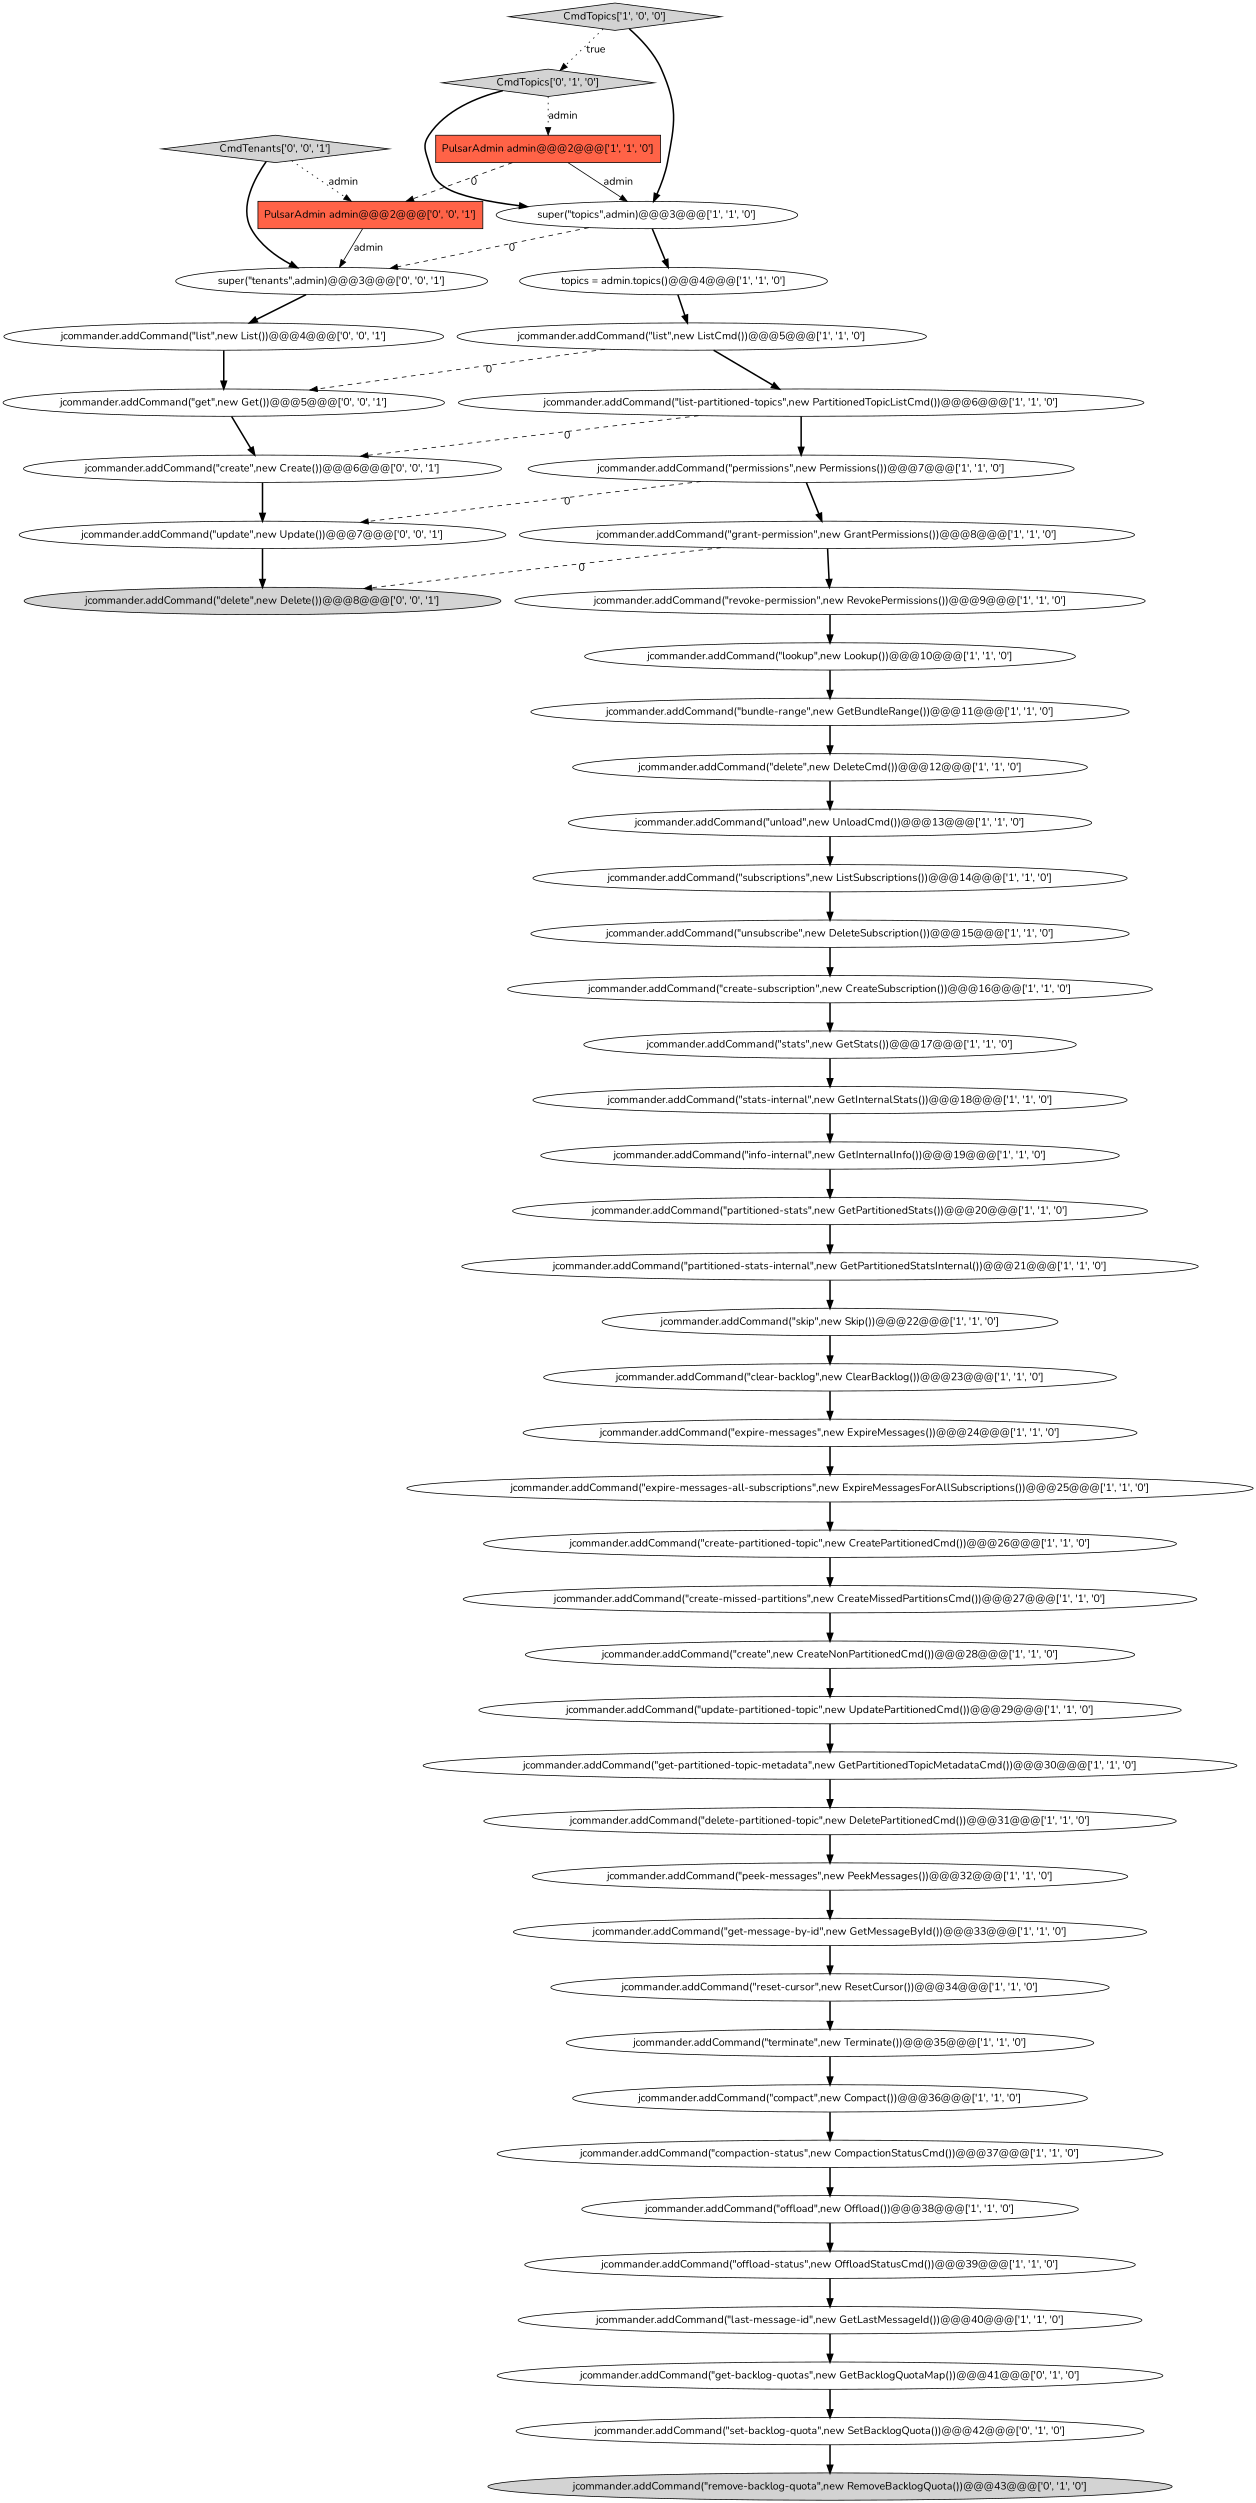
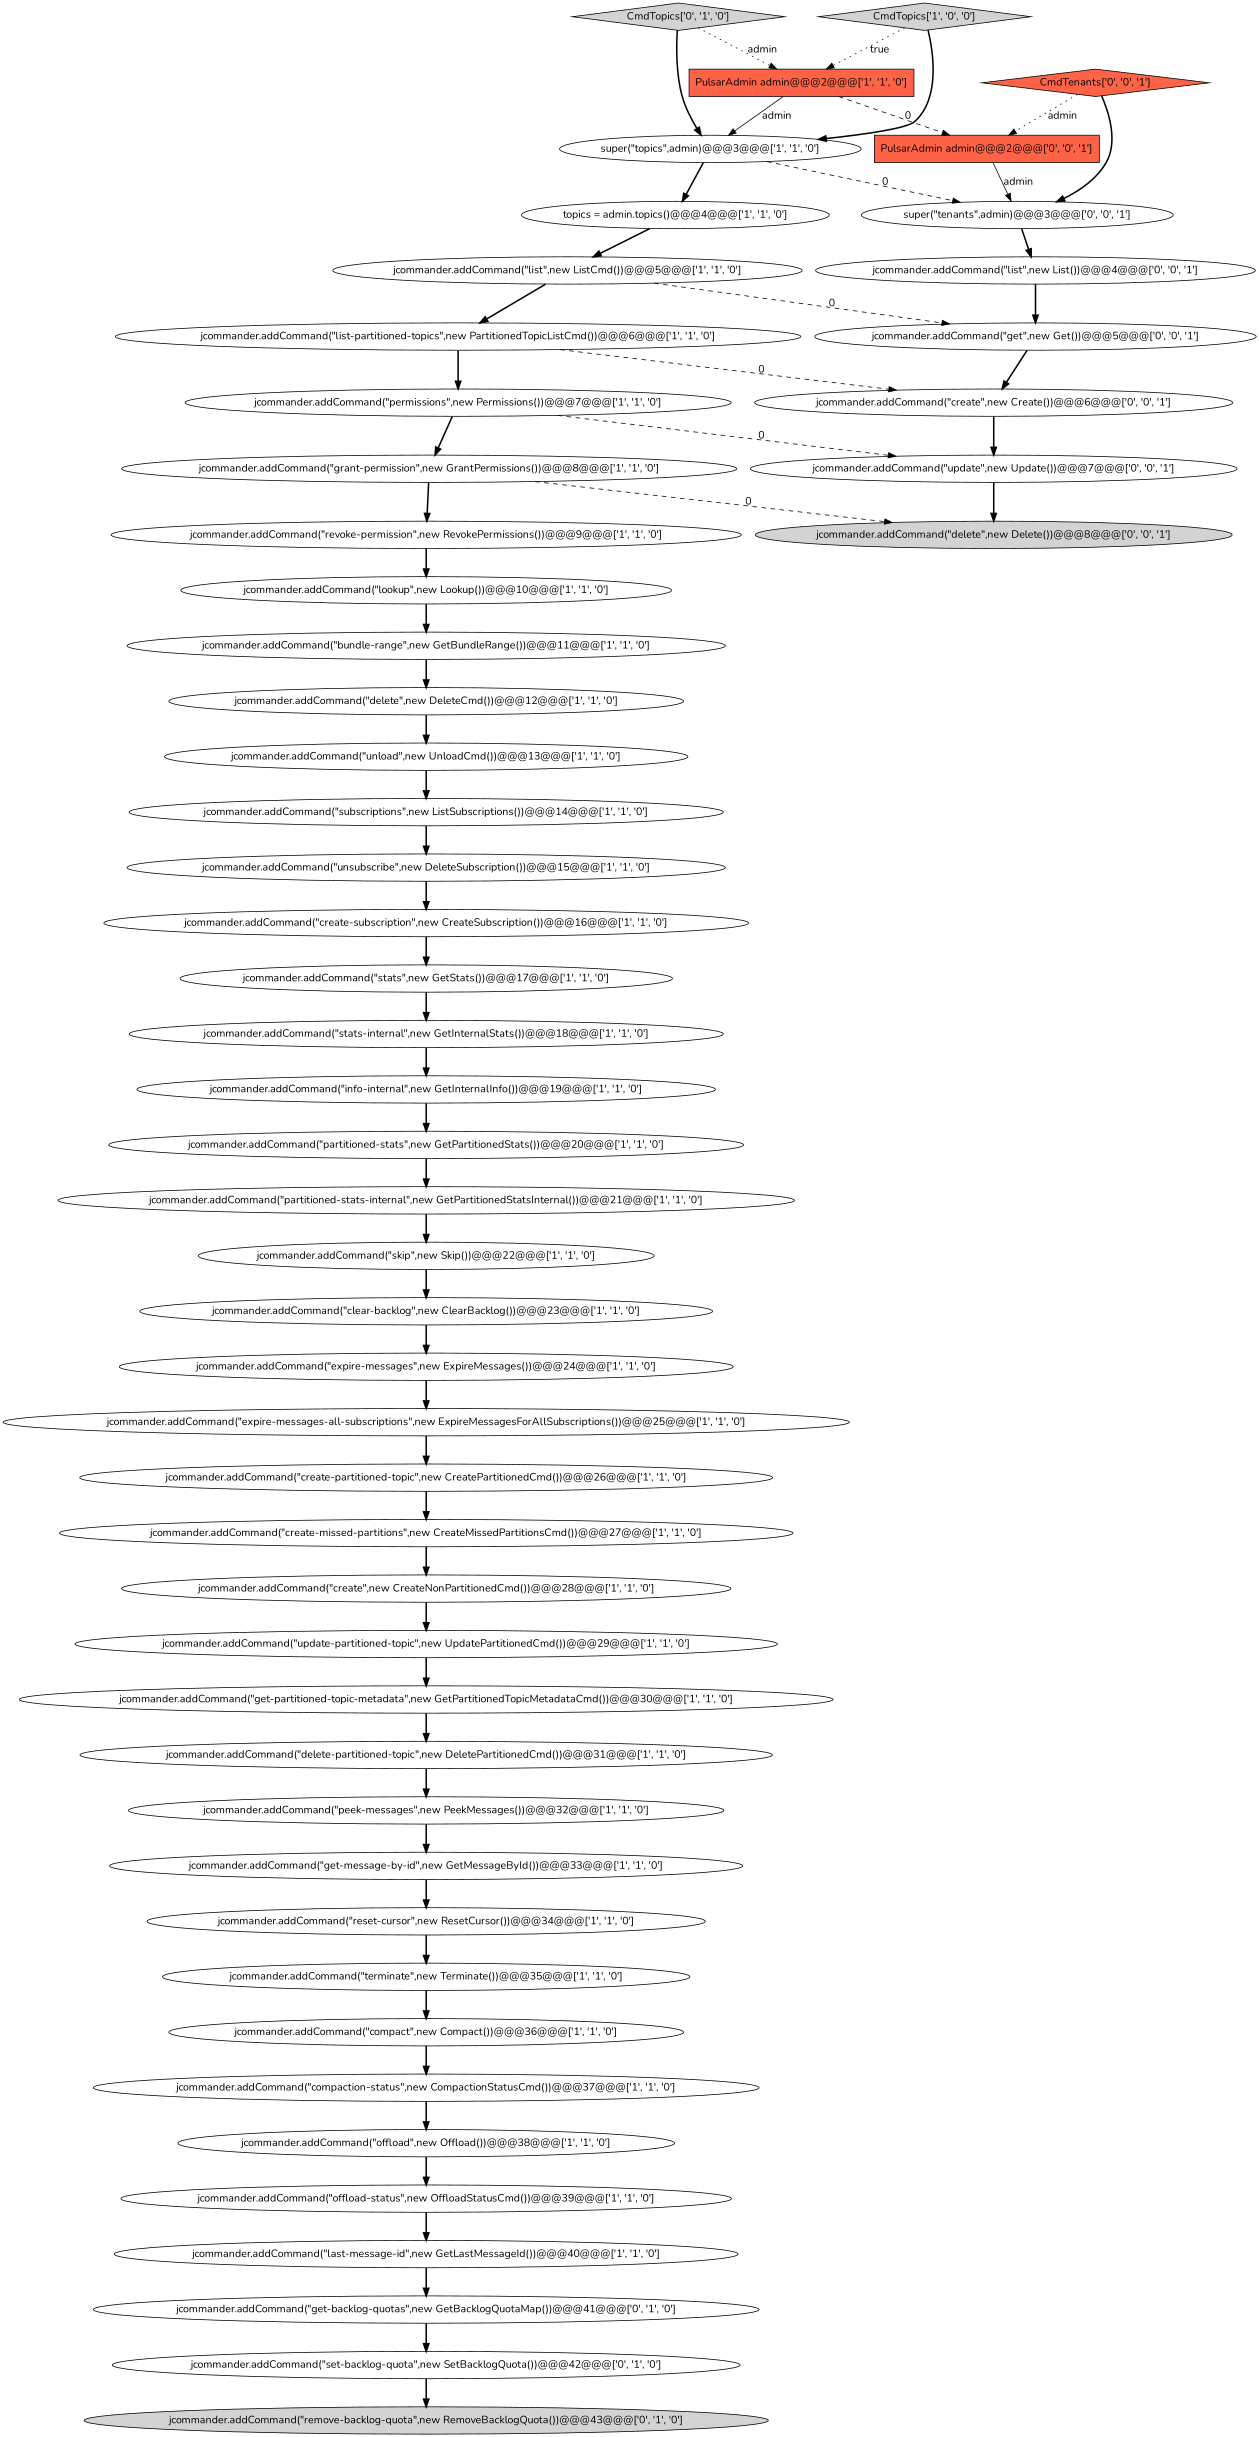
(584, 47) -> (869, 47)
(275, 149) -> (1096, 83)
